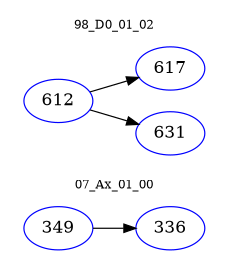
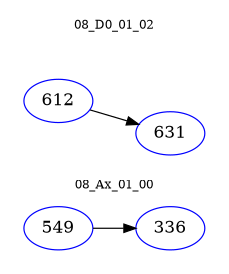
(114, 26) -> (114, 26)
(170, 68) -> none
(114, 186) -> (114, 186)
(58, 228) -> (58, 228)
